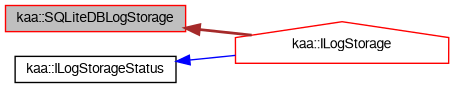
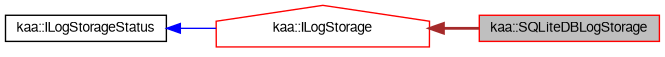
(226, 32) -> (461, 28)
